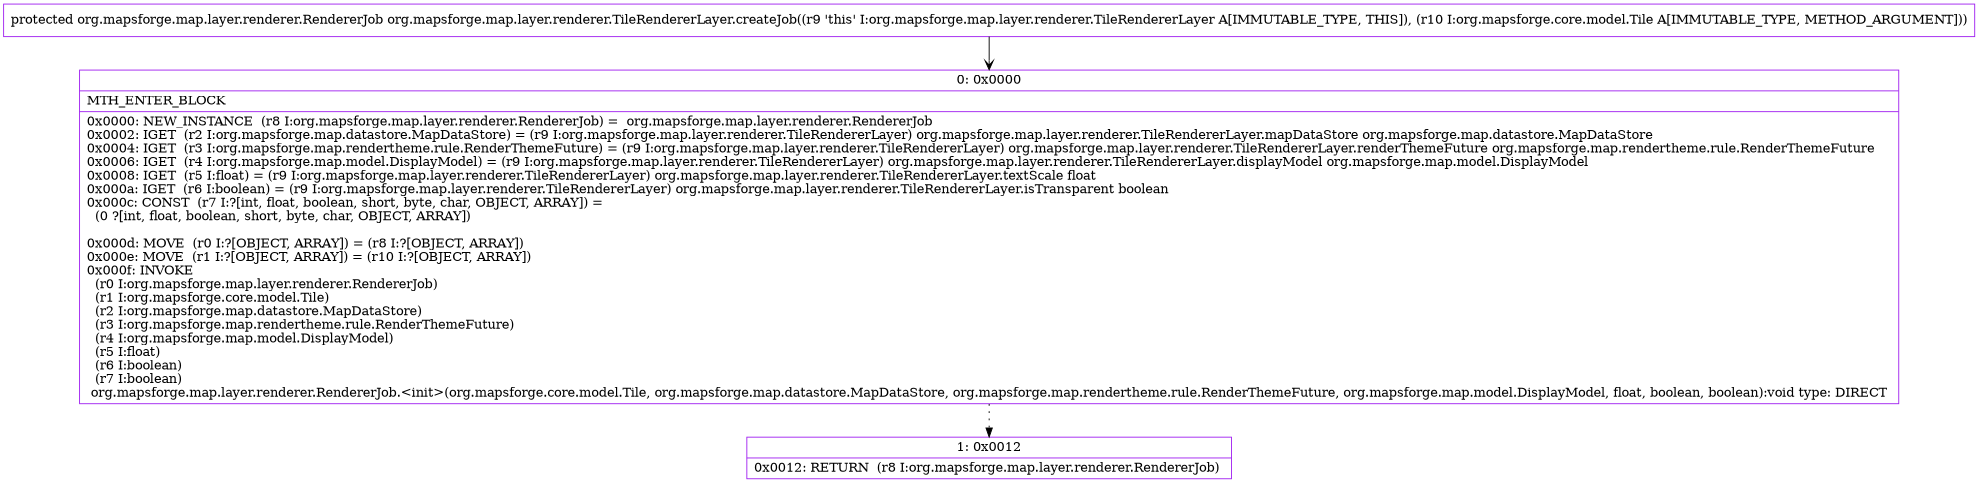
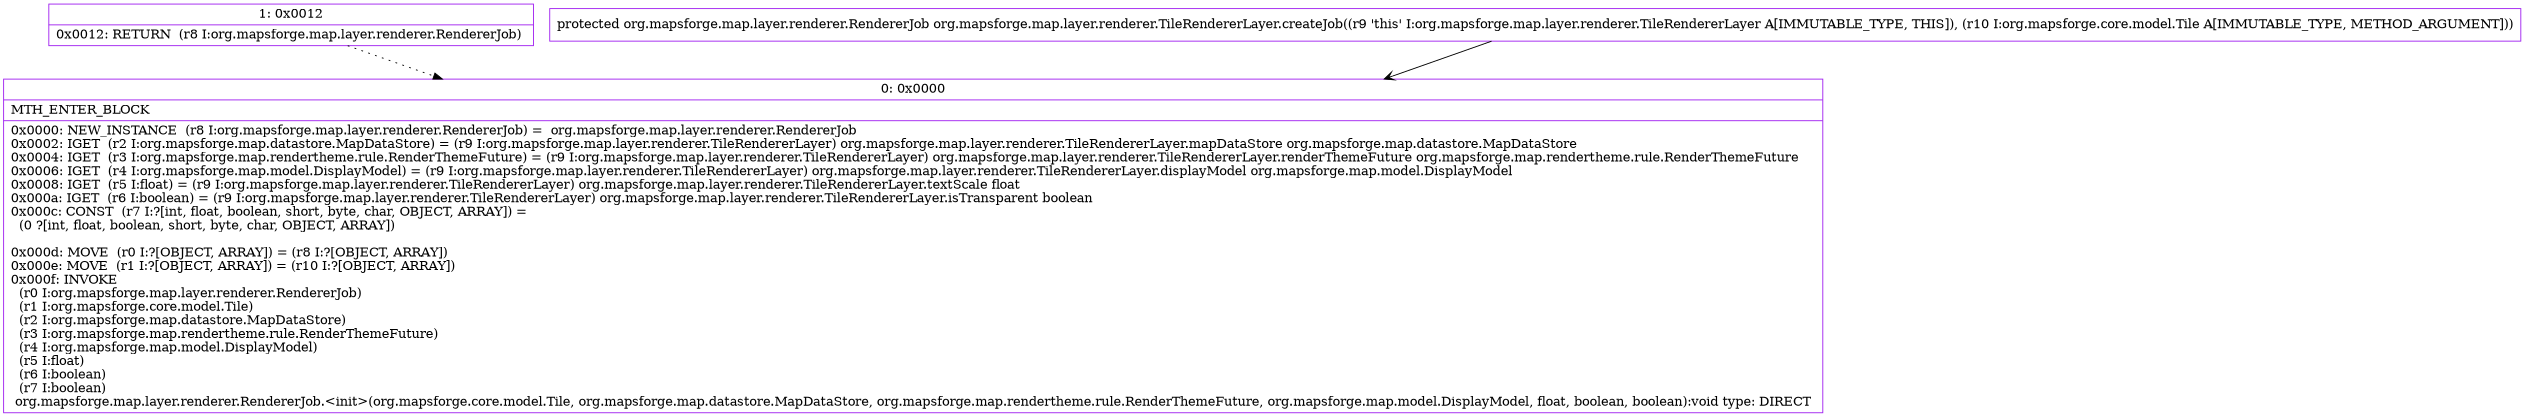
(989, 416) -> (391, 61)
